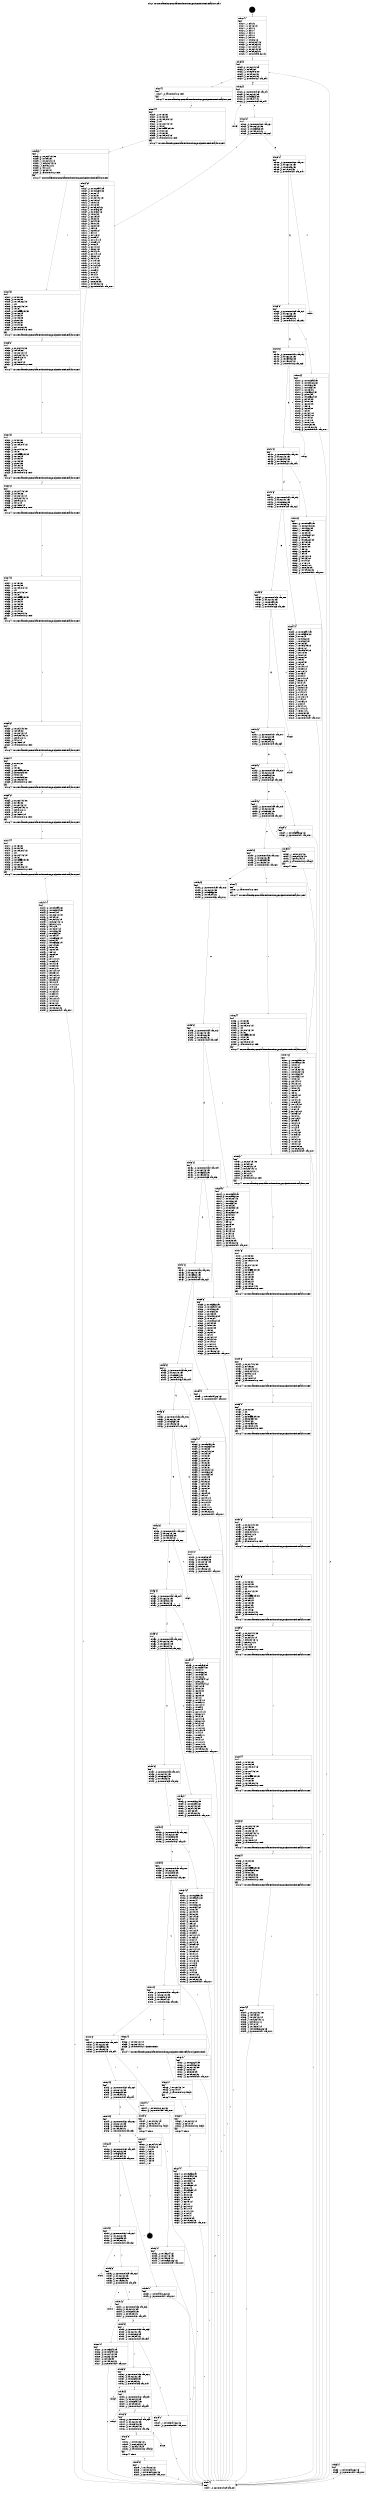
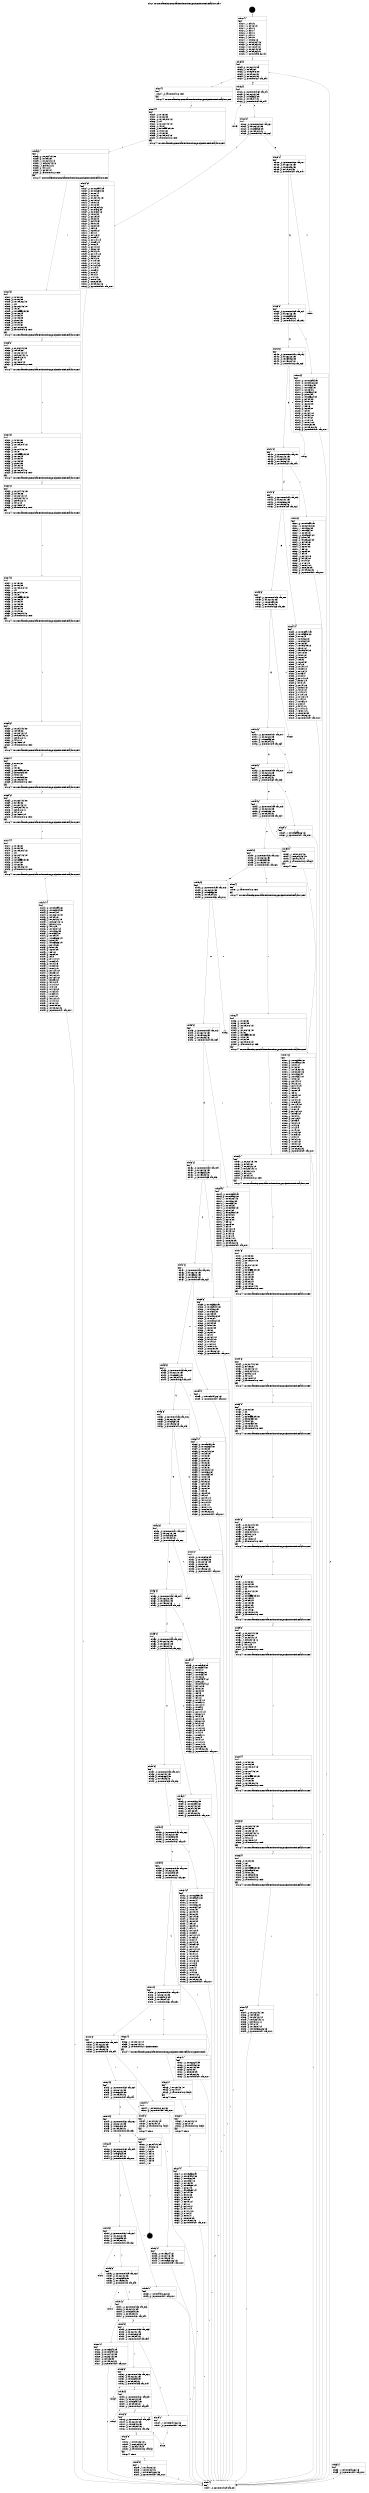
none -> (225, 1033)
(177, 2462) -> (166, 2435)
